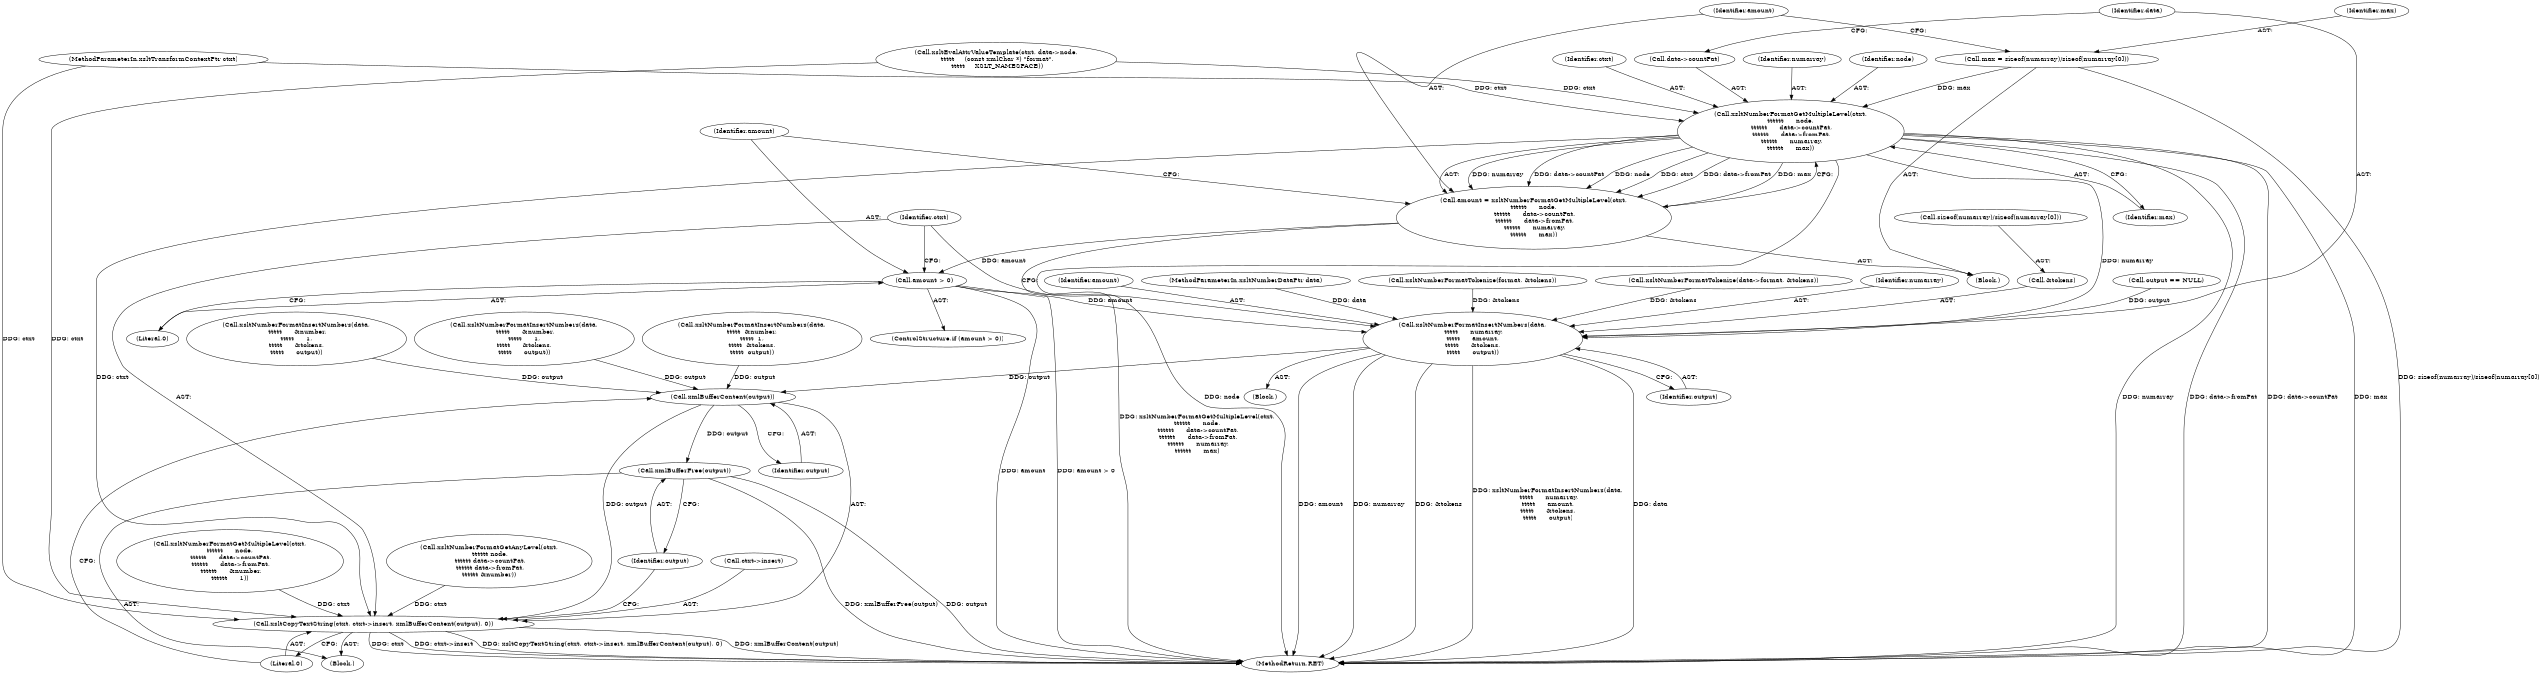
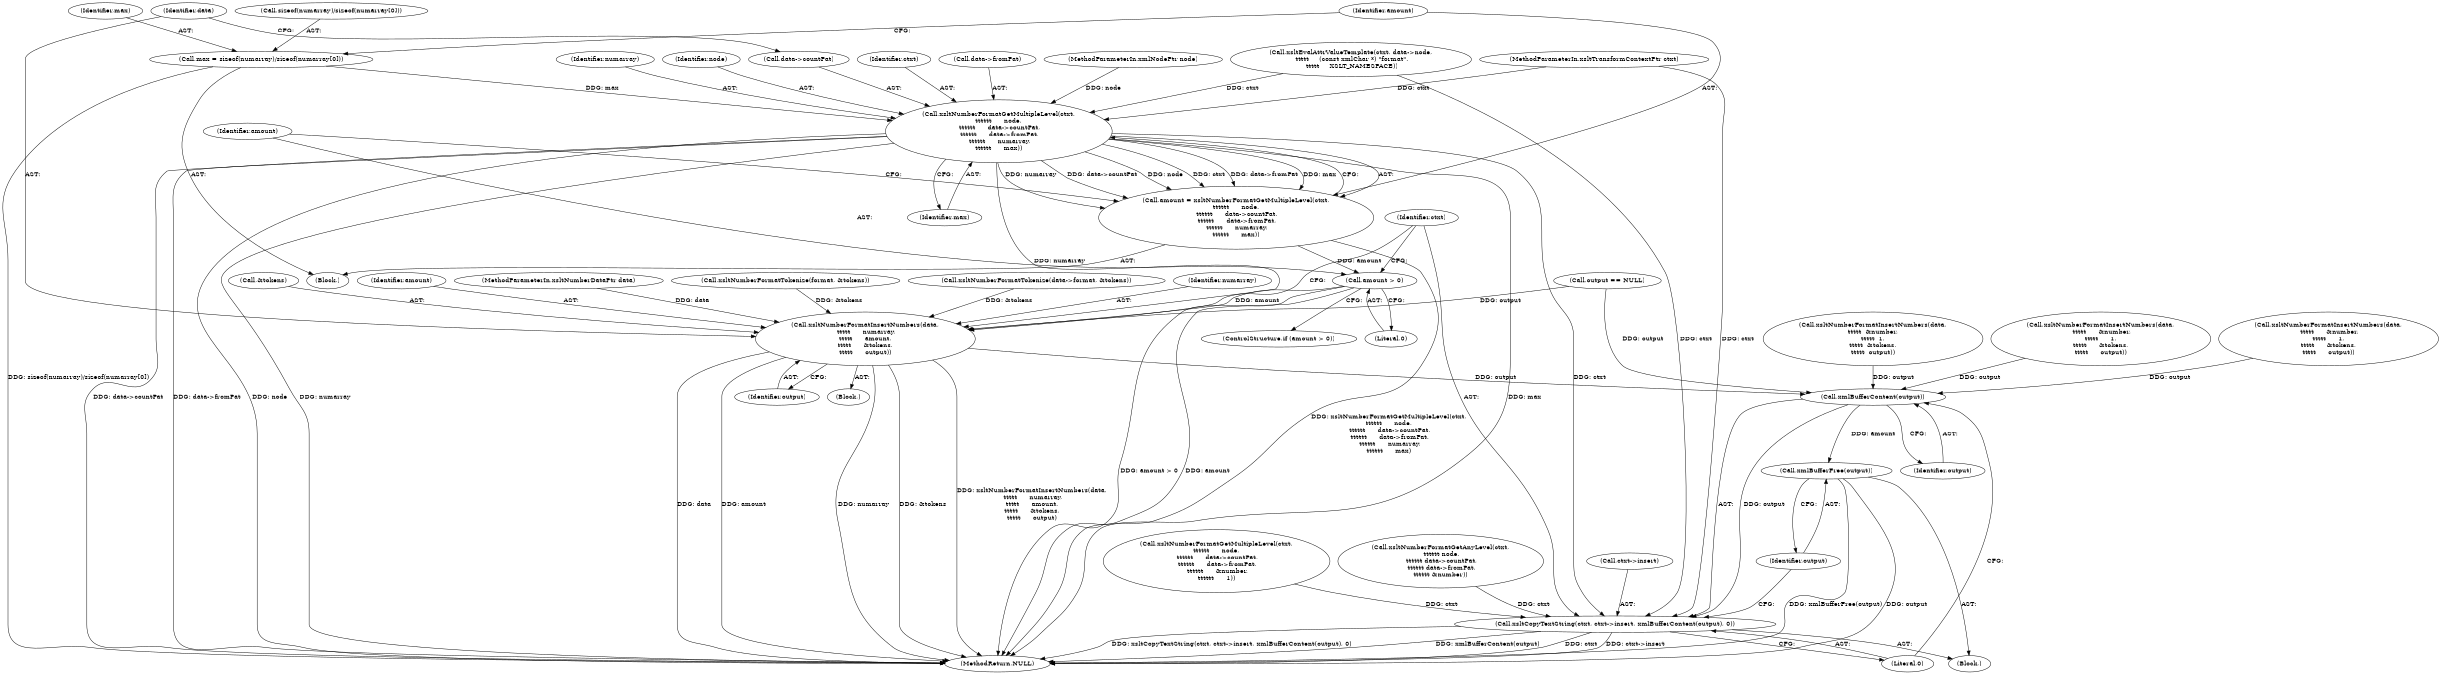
none -> (987, 59)
none -> (1133, 59)
(2020, 248) -> (299, 33)
(942, 300) -> (1355, 300)
none -> (1673, 379)
(728, 434) -> (1873, 434)
(1290, 664) -> (997, 664)
